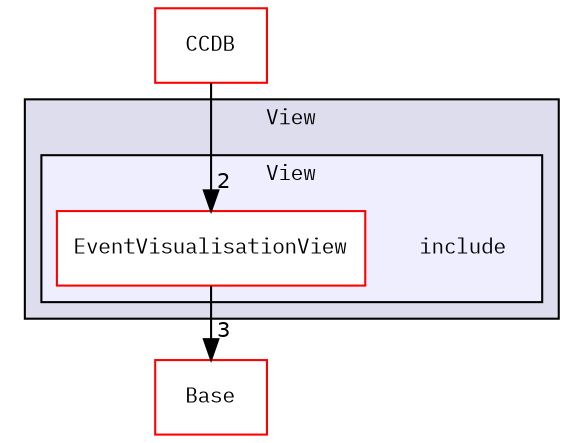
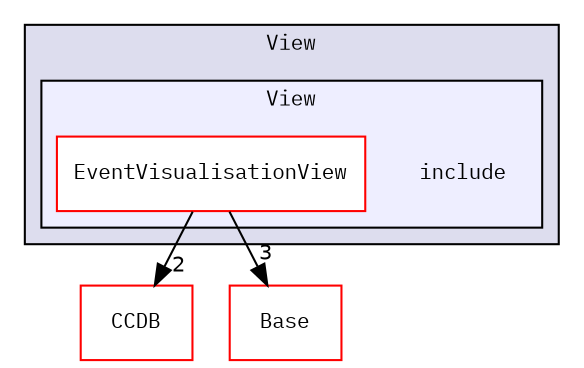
(211, 137) -> (179, 239)
